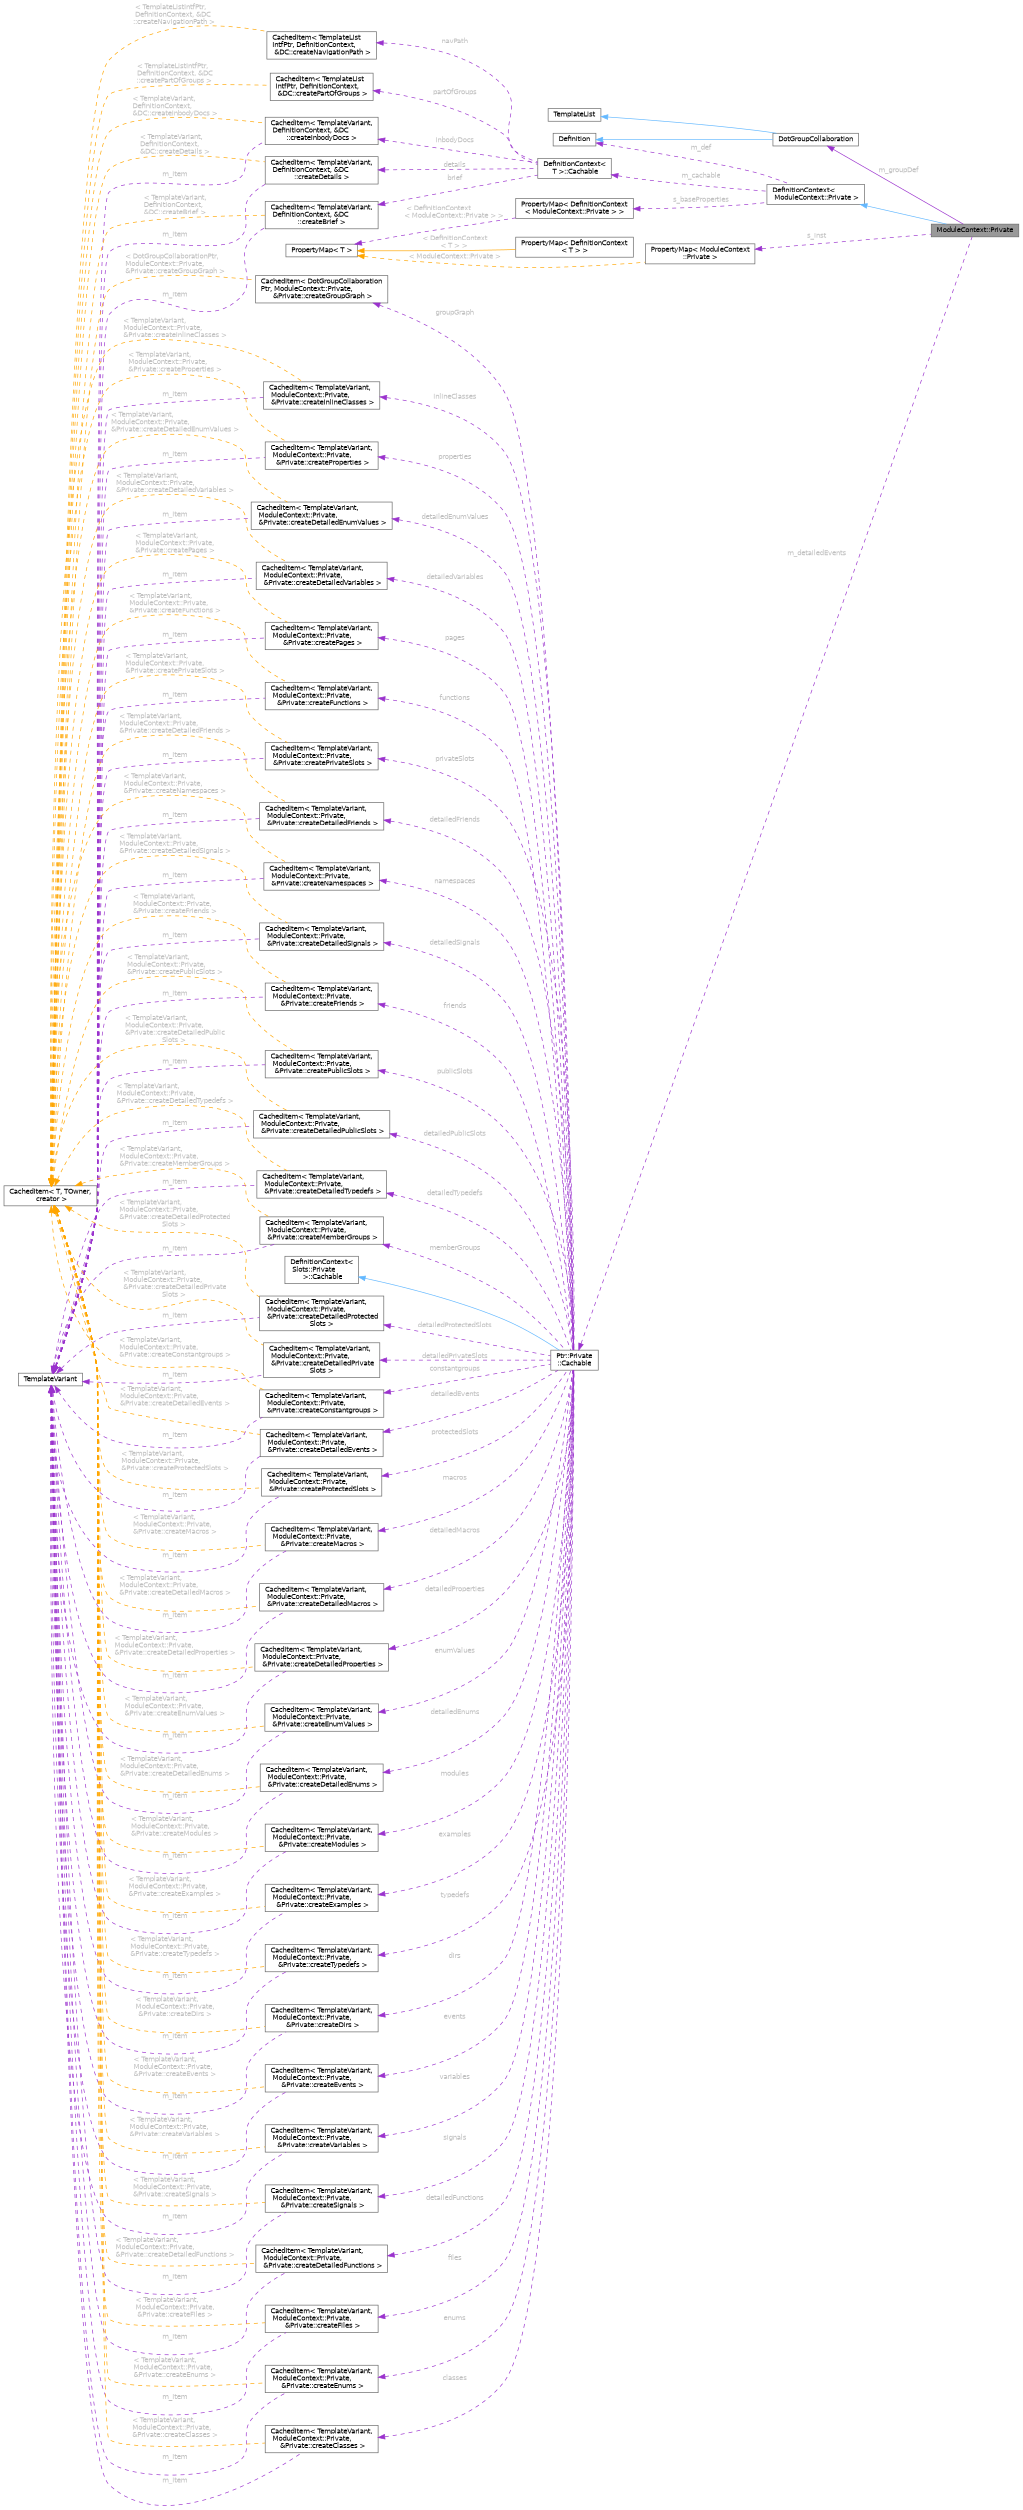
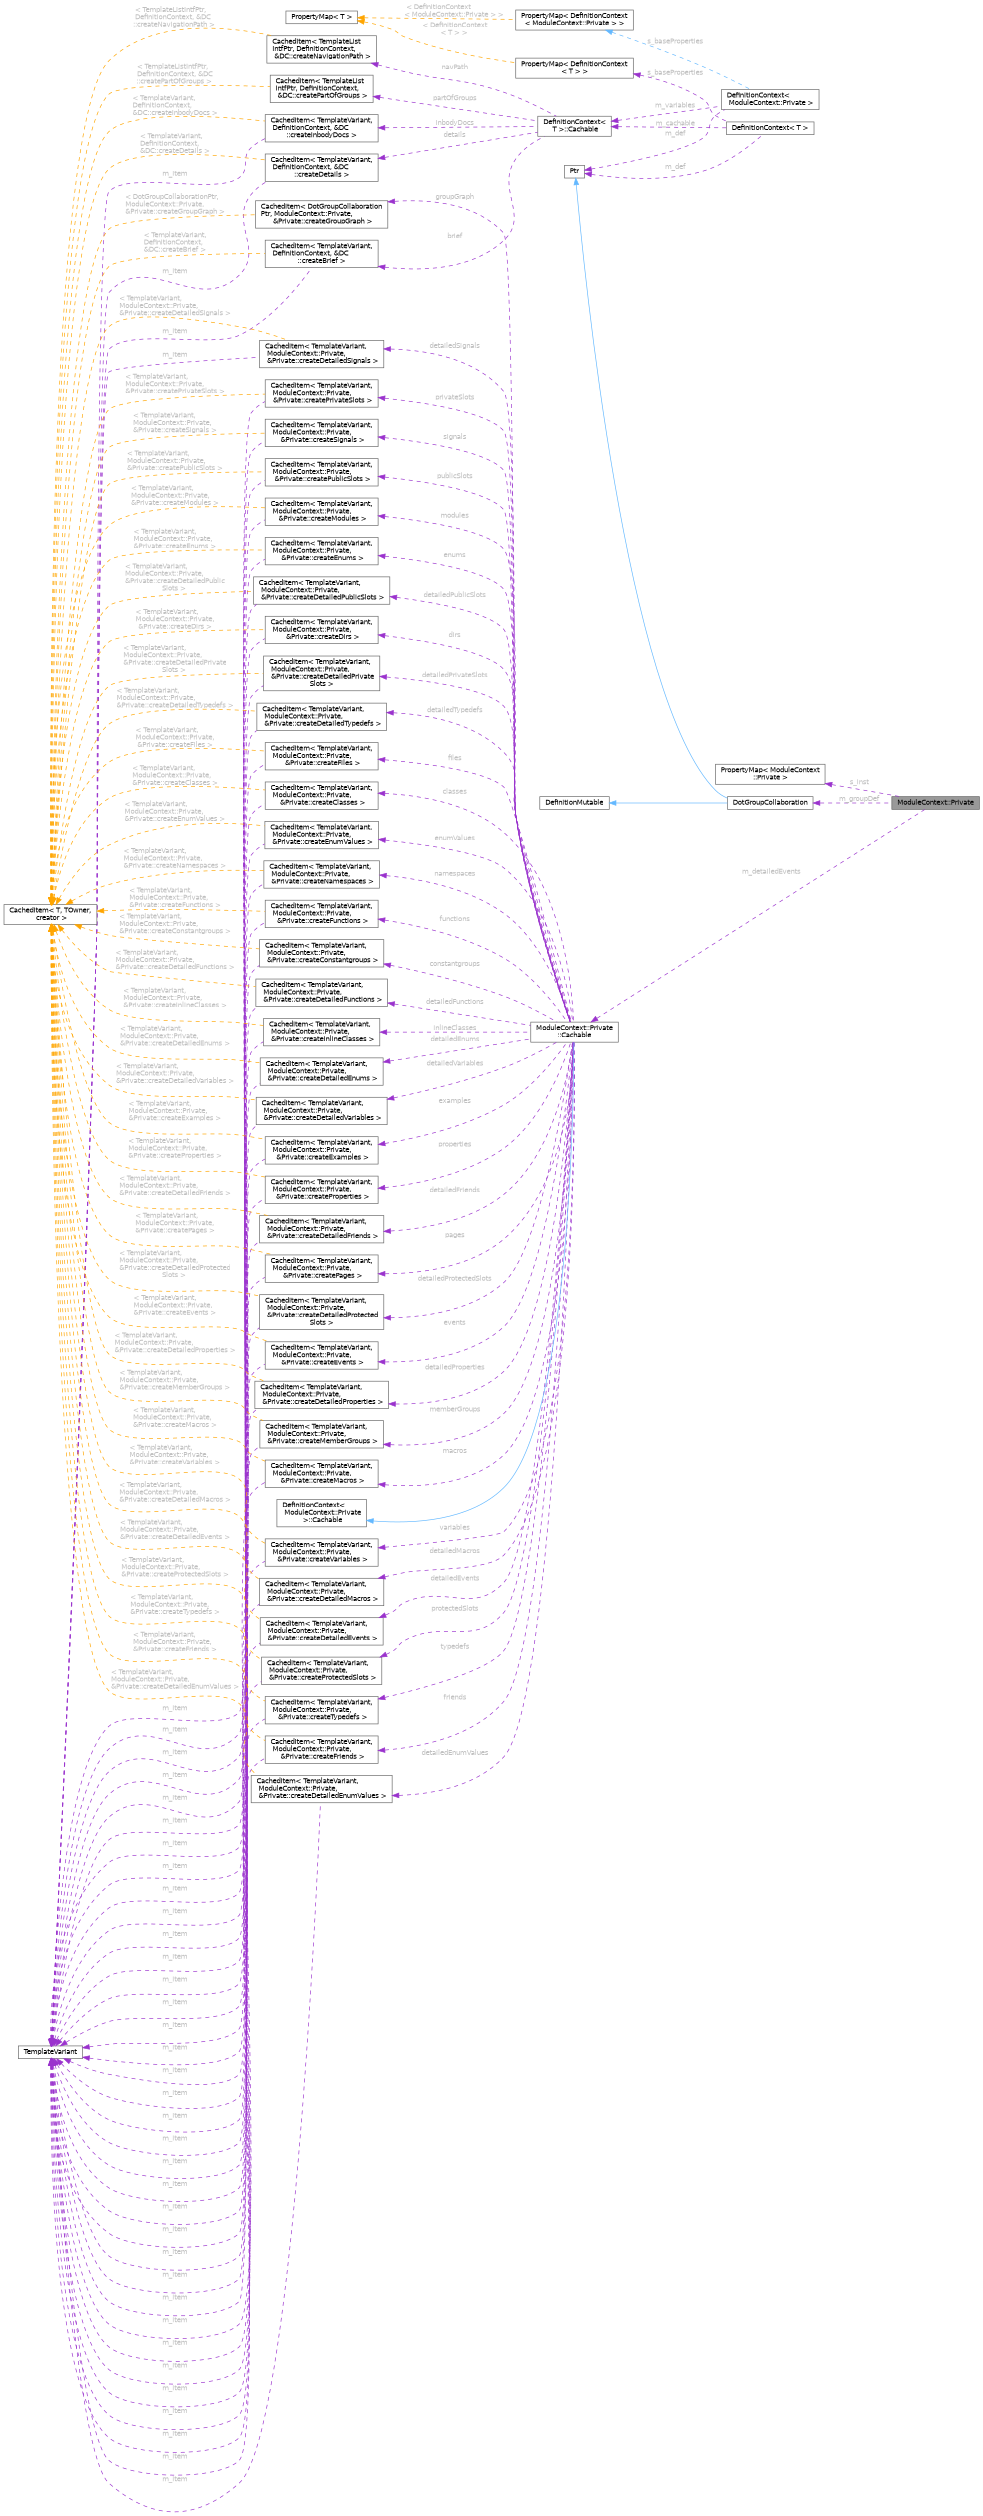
(575, 115) -> (575, 803)
none -> (770, 128)
(575, 140) -> (575, 172)
(700, 176) -> (674, 106)
(898, 187) -> (856, 803)
(704, 207) -> (682, 58)
(907, 215) -> none
(439, 230) -> (440, 19)
(440, 251) -> (438, 48)
(505, 267) -> none
(322, 1270) -> (322, 1513)
(575, 1360) -> (575, 1032)
